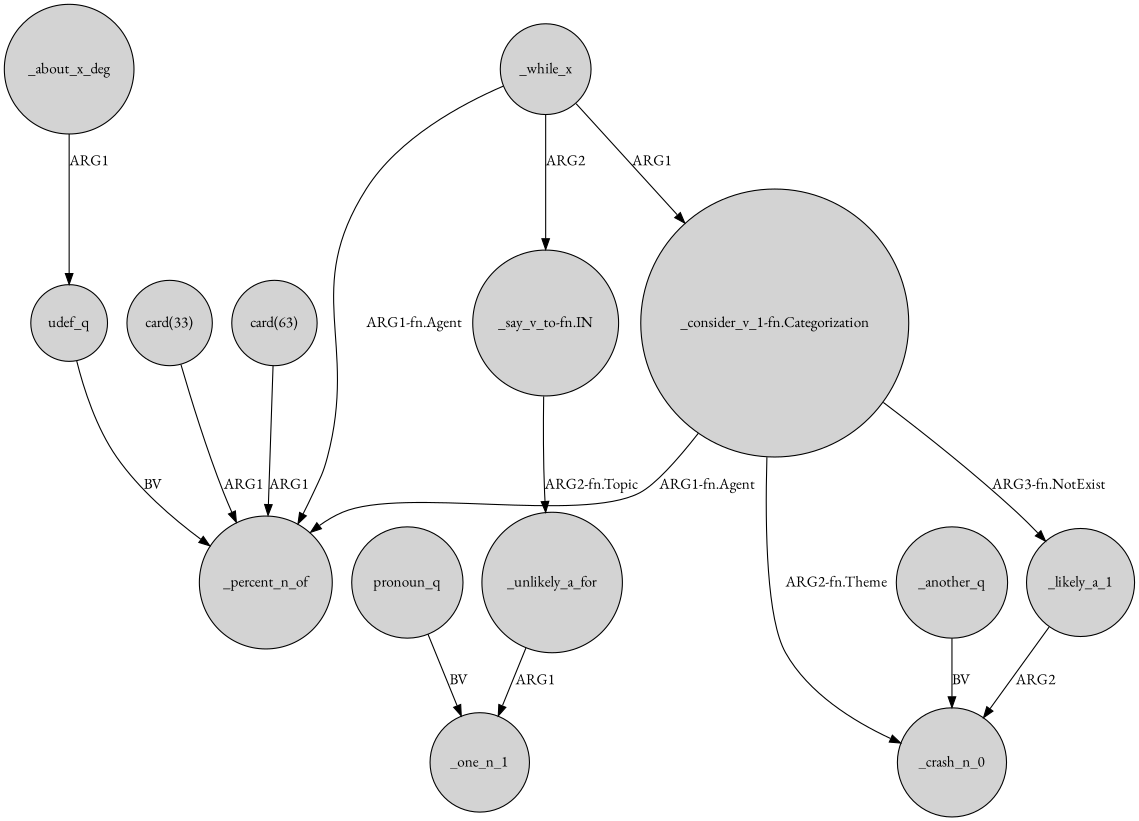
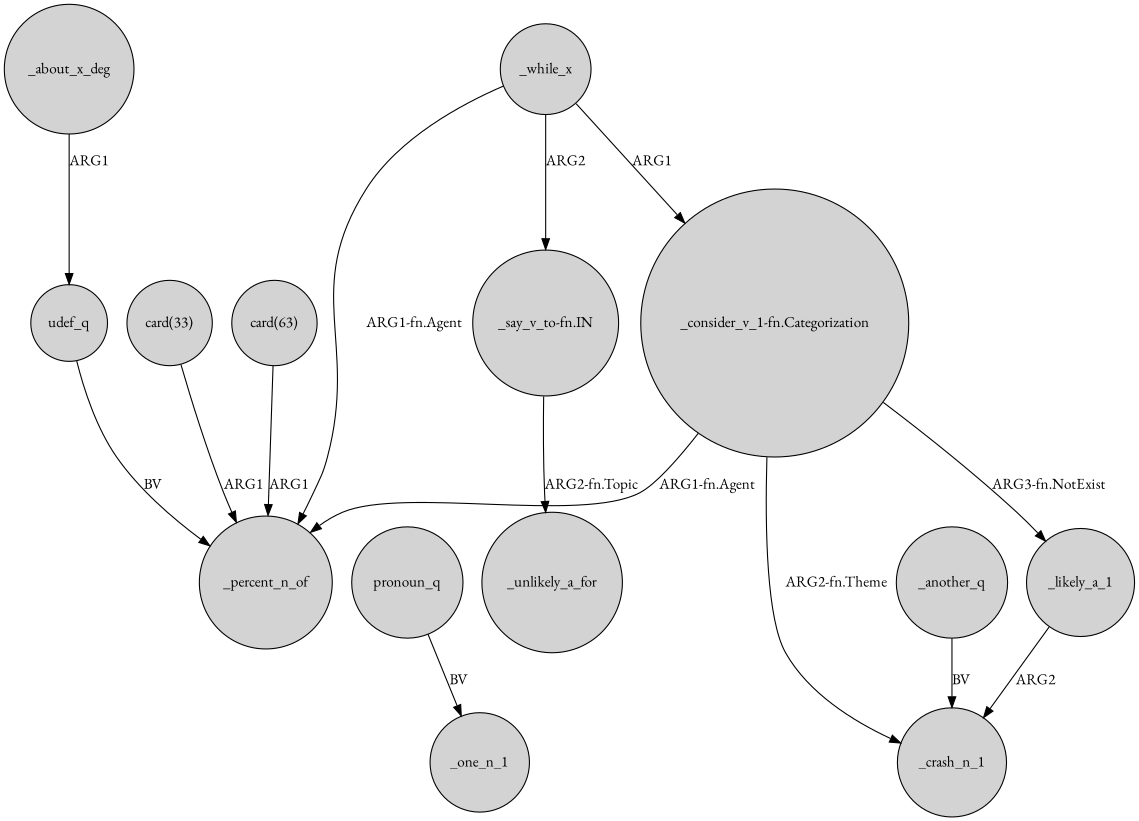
(514, 677) -> none
(952, 762) -> (952, 762)
